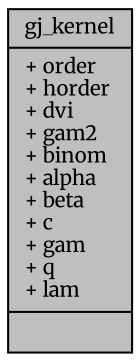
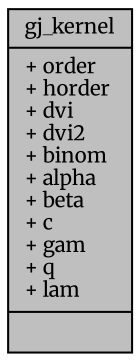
(62, 134) -> (56, 134)
